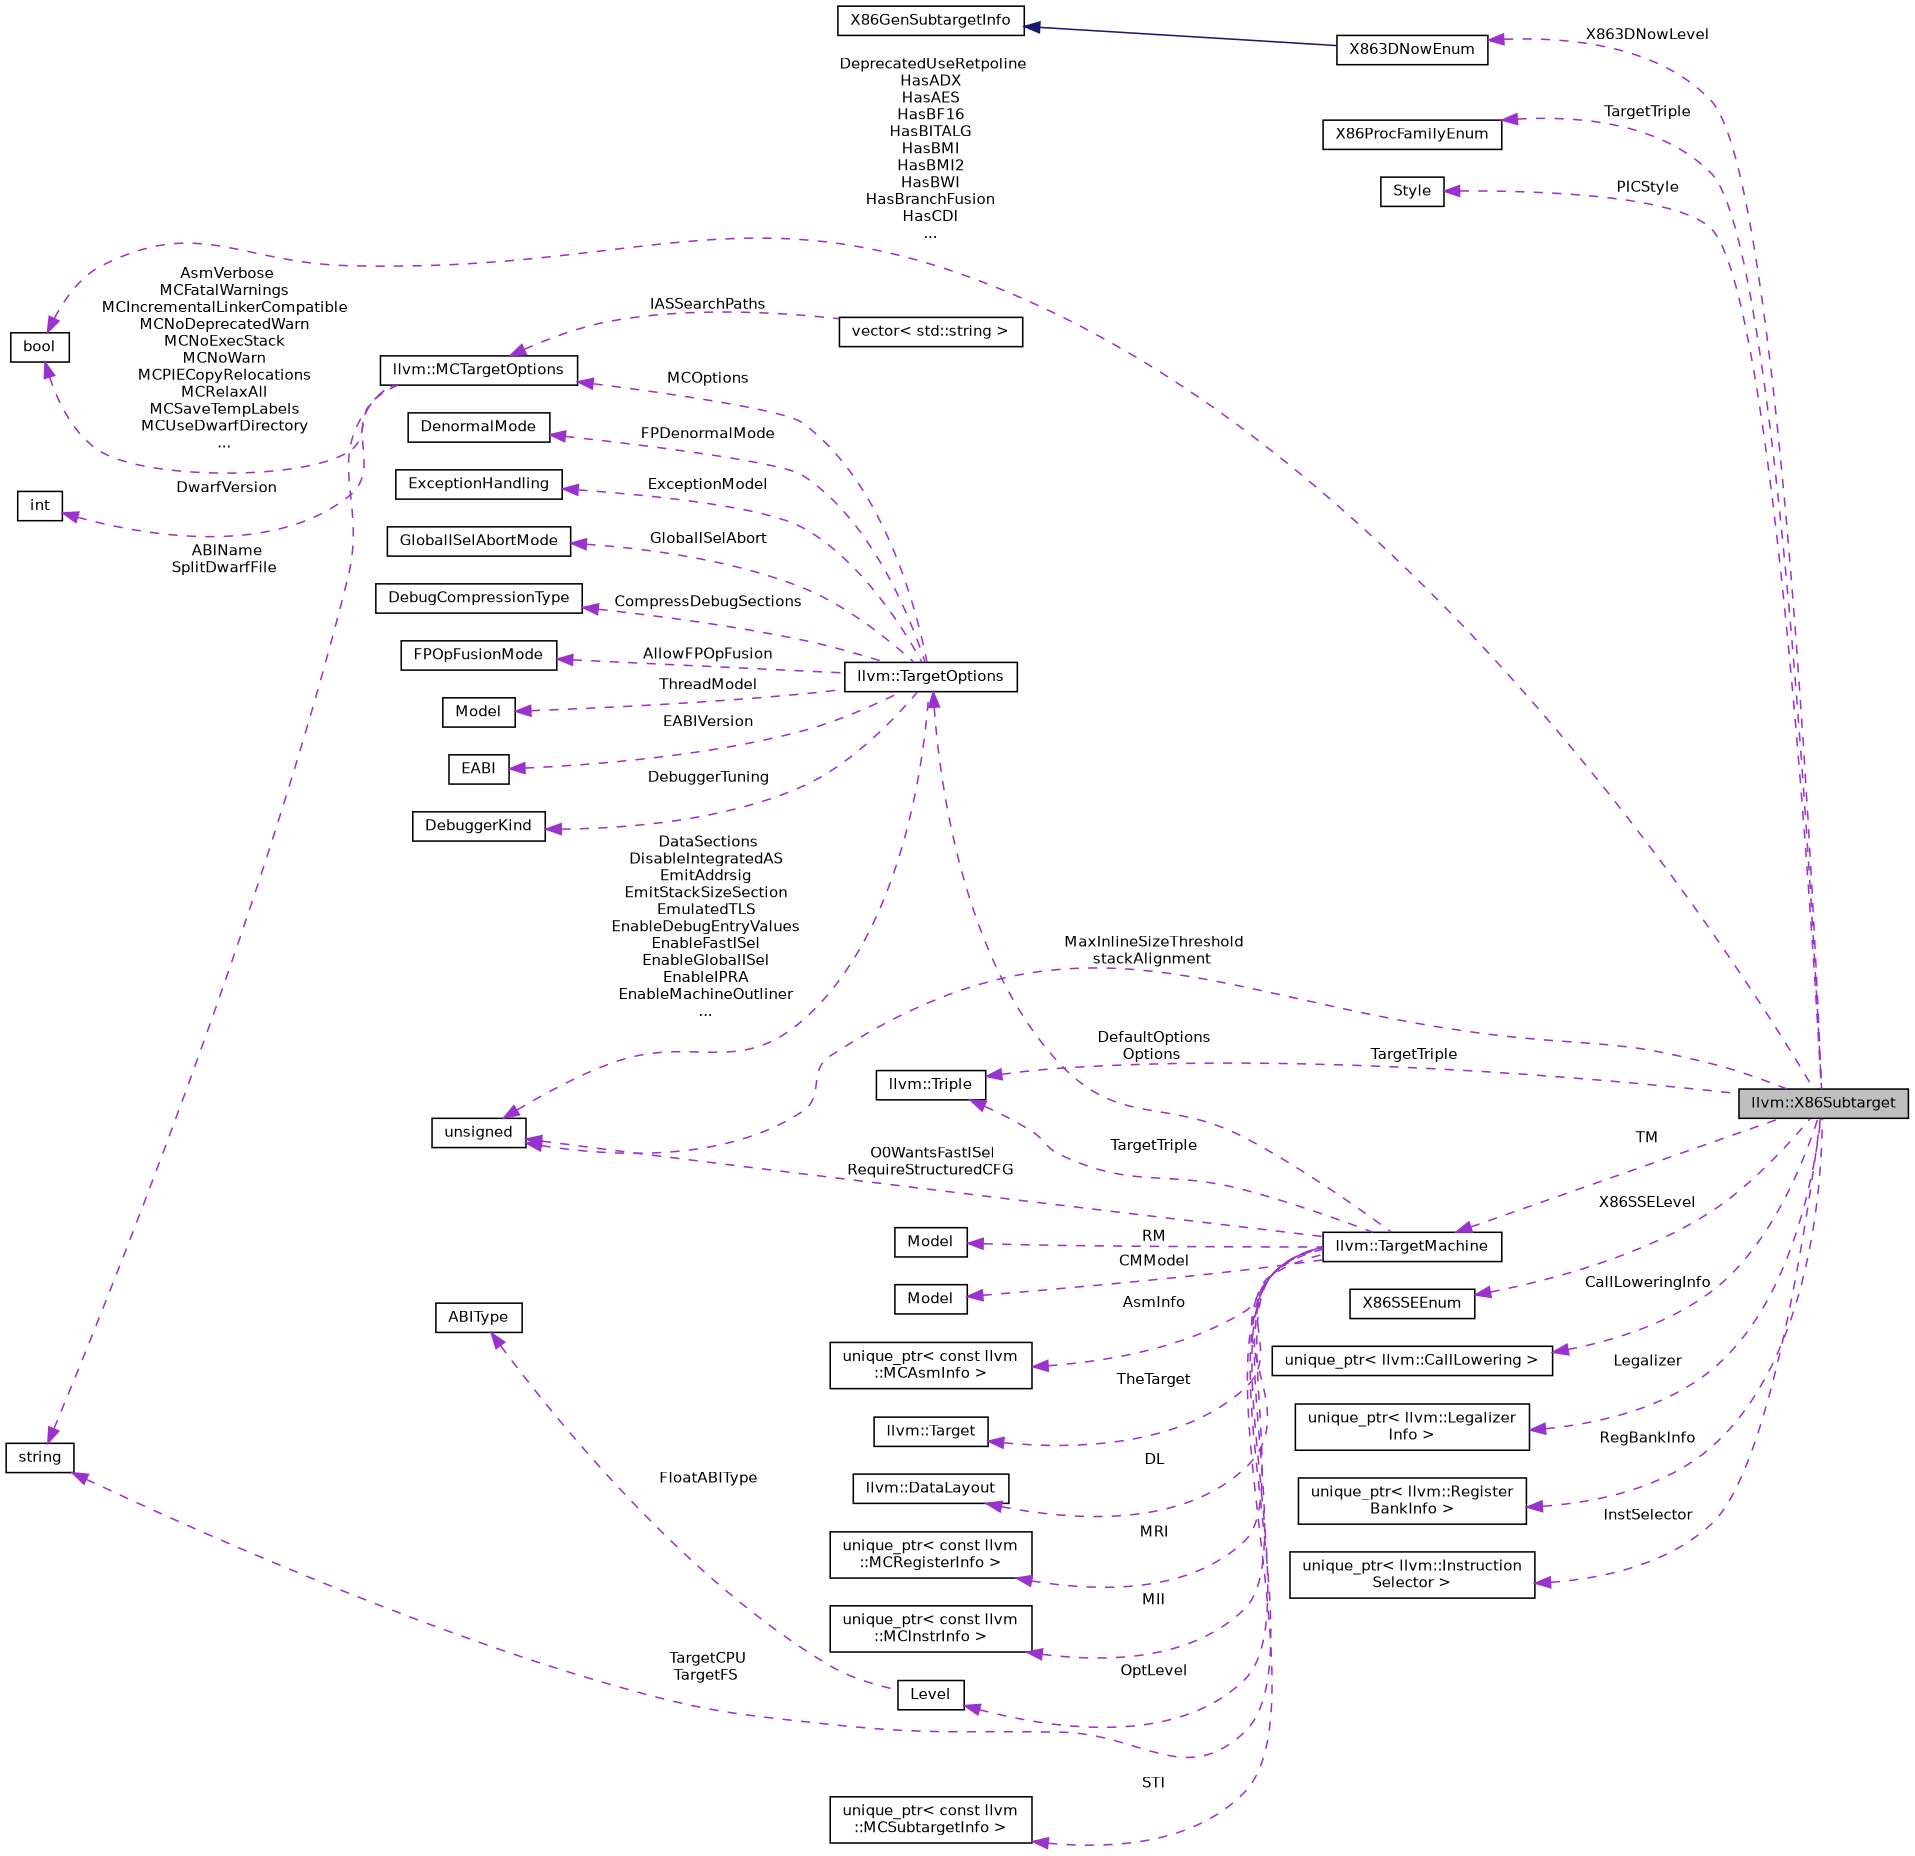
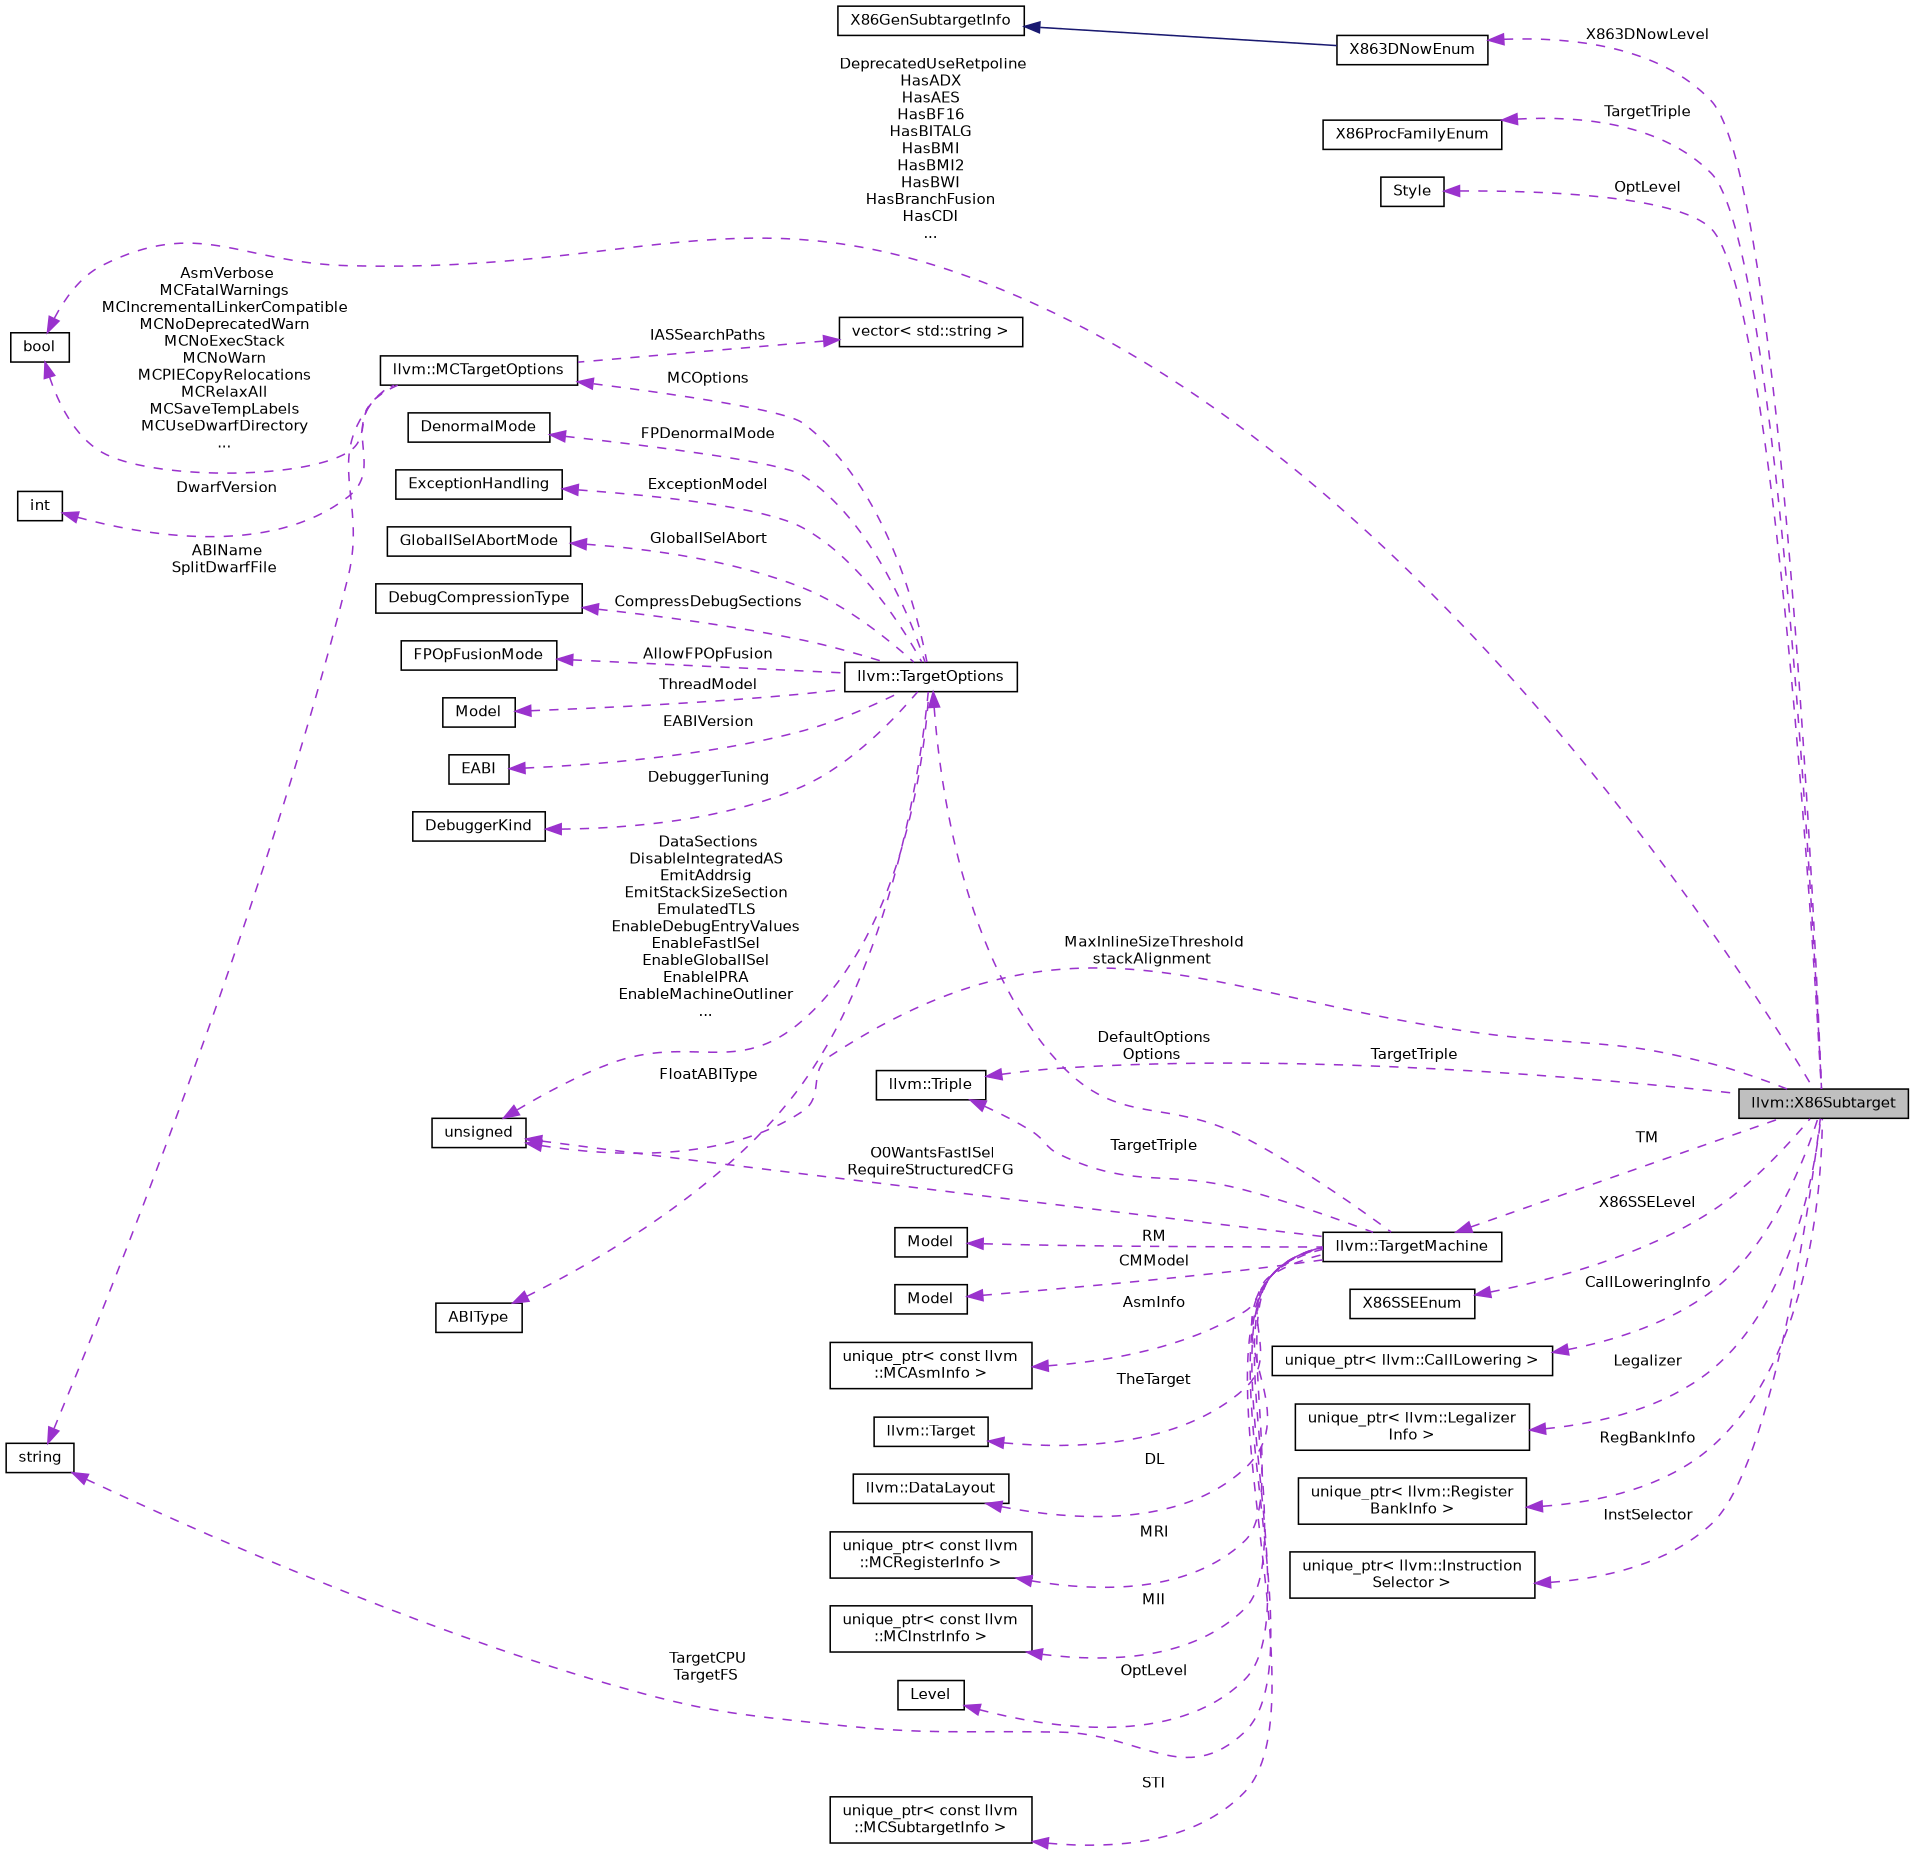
(1646, 188) -> (1646, 188)
(679, 313) -> (701, 352)
(677, 1546) -> (829, 1040)
